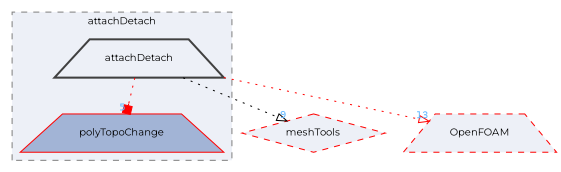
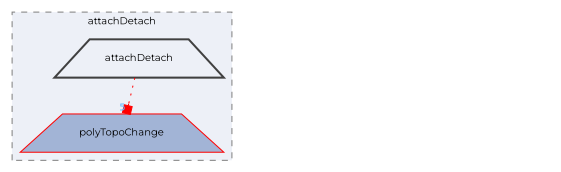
(314, 133) -> none
(480, 133) -> none
